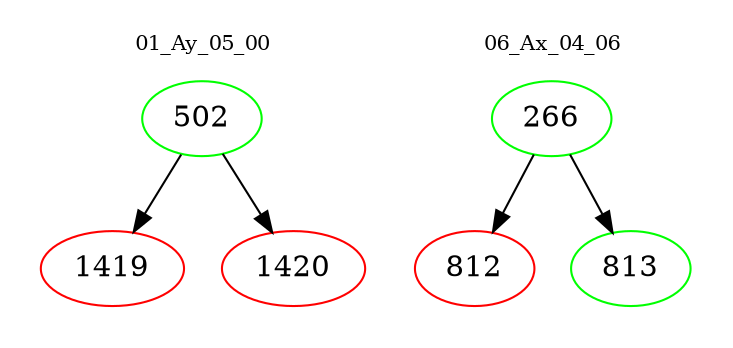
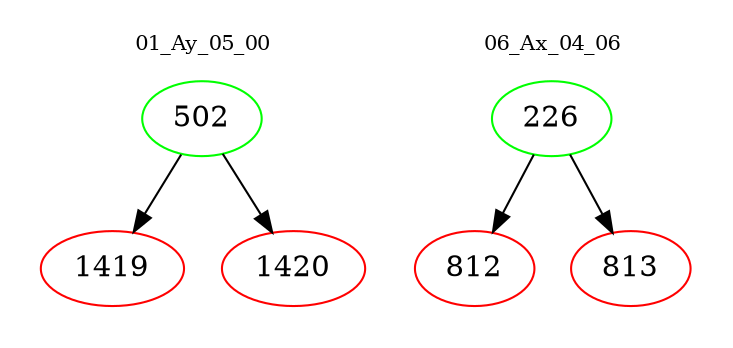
(552, 119) -> (552, 119)
(631, 269) -> (631, 269)
